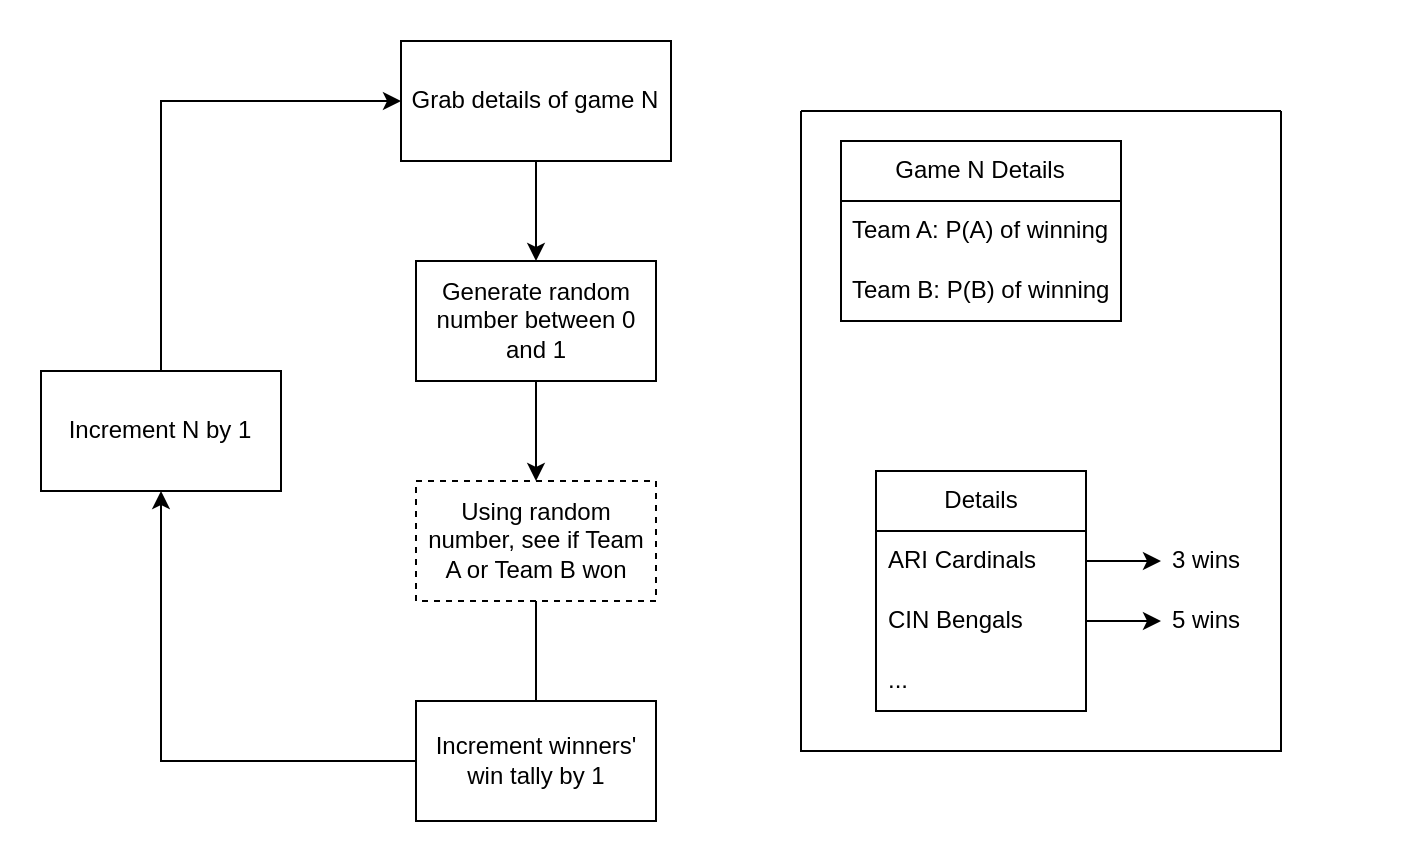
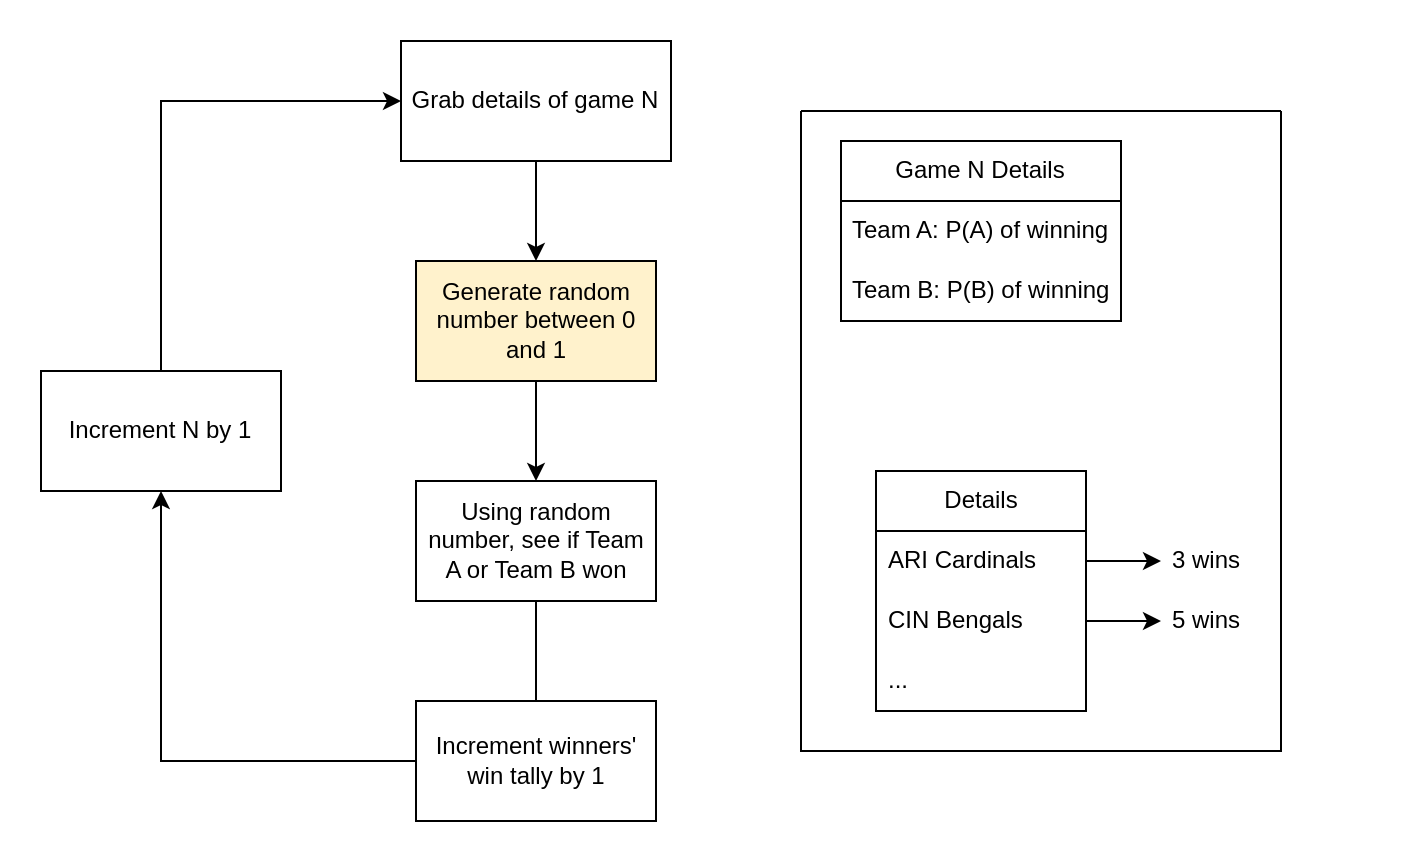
(536, 321) -> (536, 321)
(536, 541) -> (536, 541)
